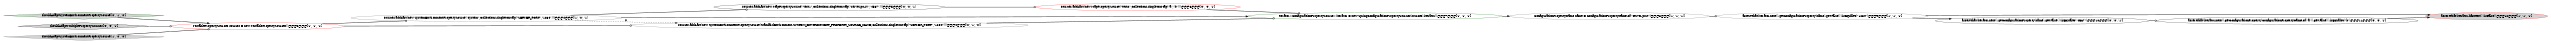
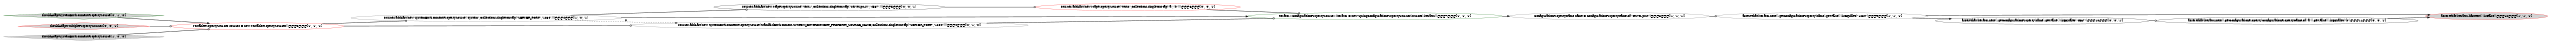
(84, 26) -> (84, 26)
